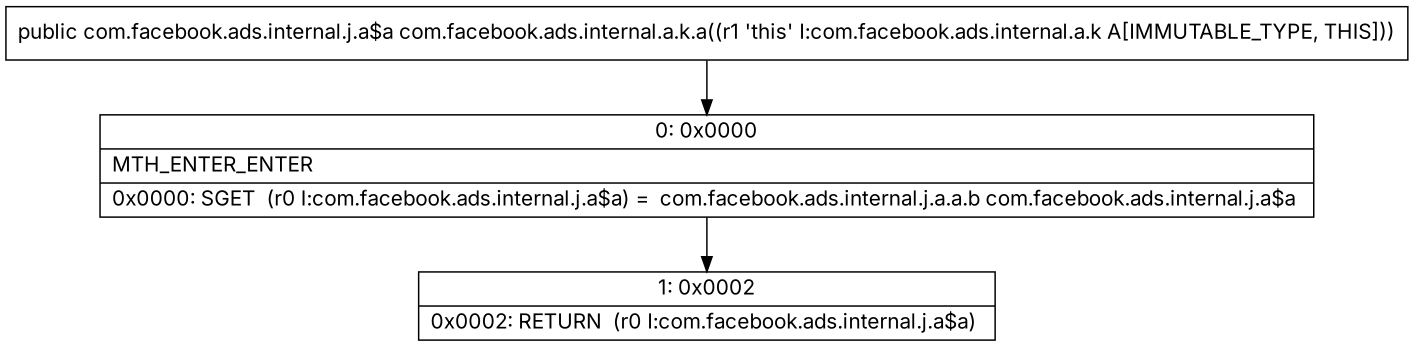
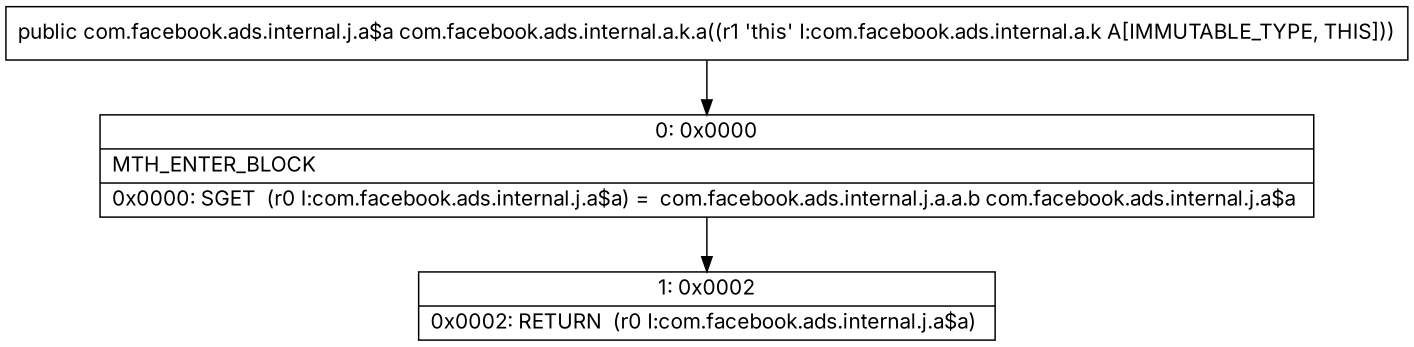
(213, 165) -> (215, 165)
